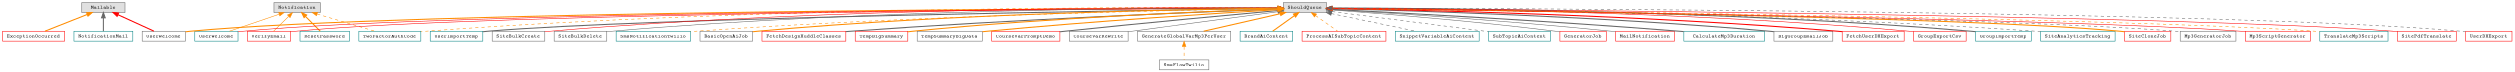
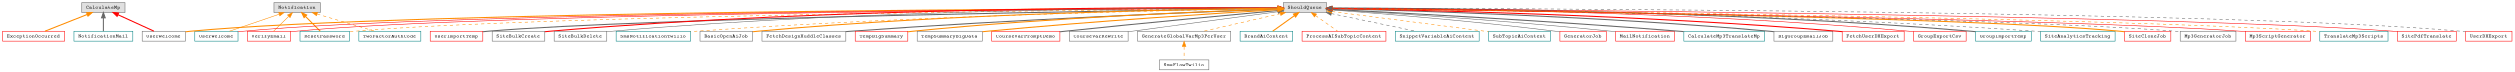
(103, 8) -> (103, 8)
(849, 12) -> (813, 15)
(911, 12) -> (911, 12)
(1242, 22) -> (1242, 22)
(1410, 22) -> (1410, 22)
(457, 36) -> (457, 36)
(804, 36) -> (804, 36)
(1724, 36) -> (1724, 36)
